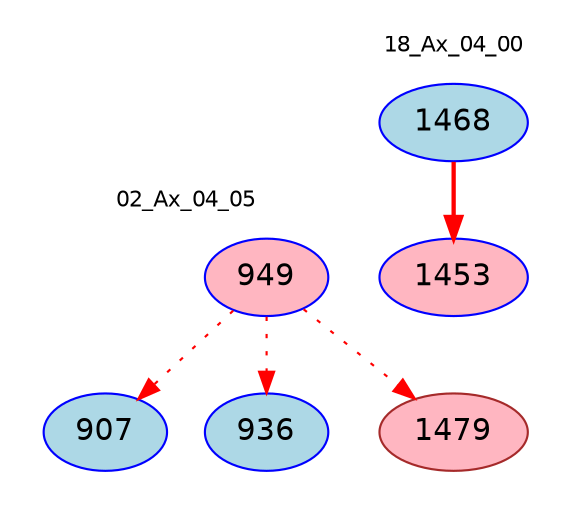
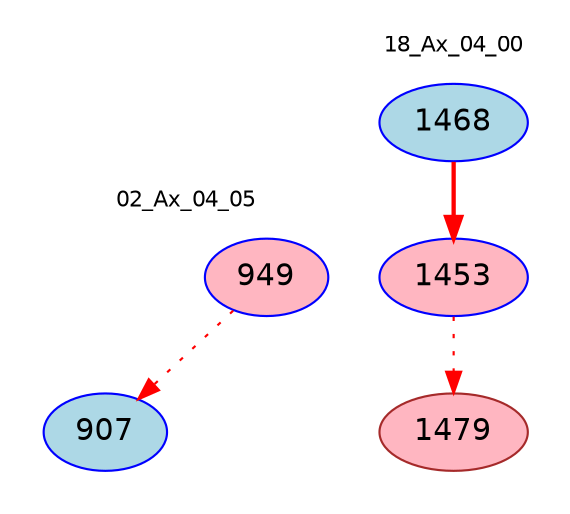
(332, 332) -> (454, 344)
(267, 432) -> none
